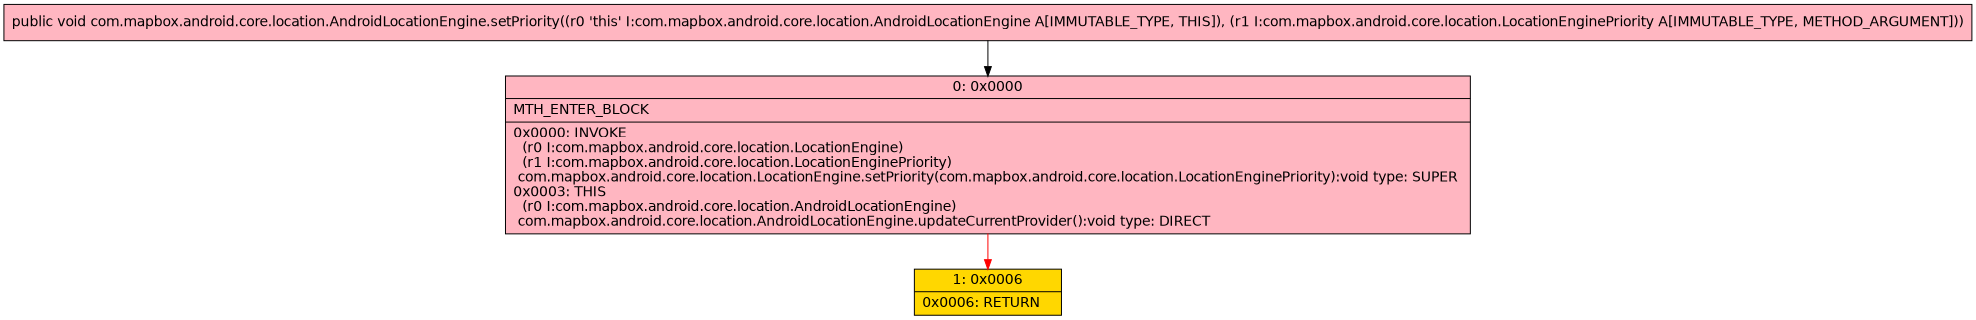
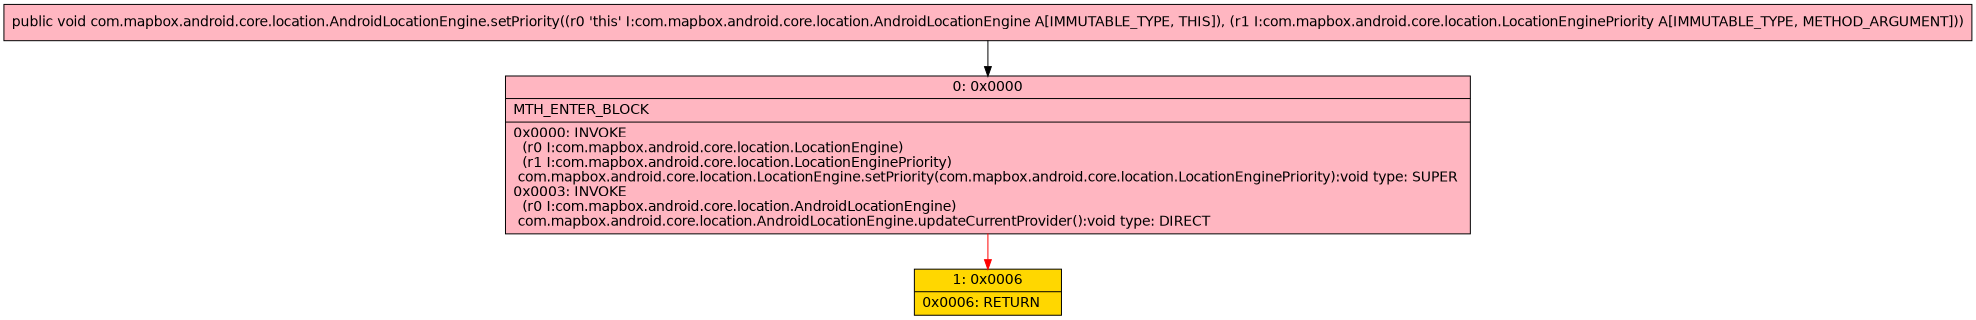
(564, 192) -> (575, 192)
